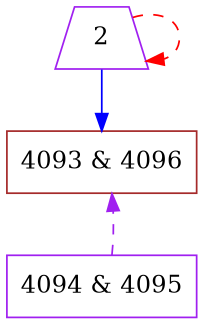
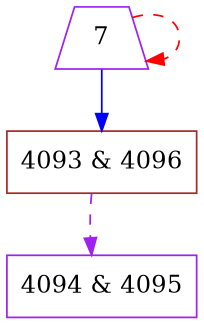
(102, 38) -> (102, 38)
(113, 233) -> (90, 216)
